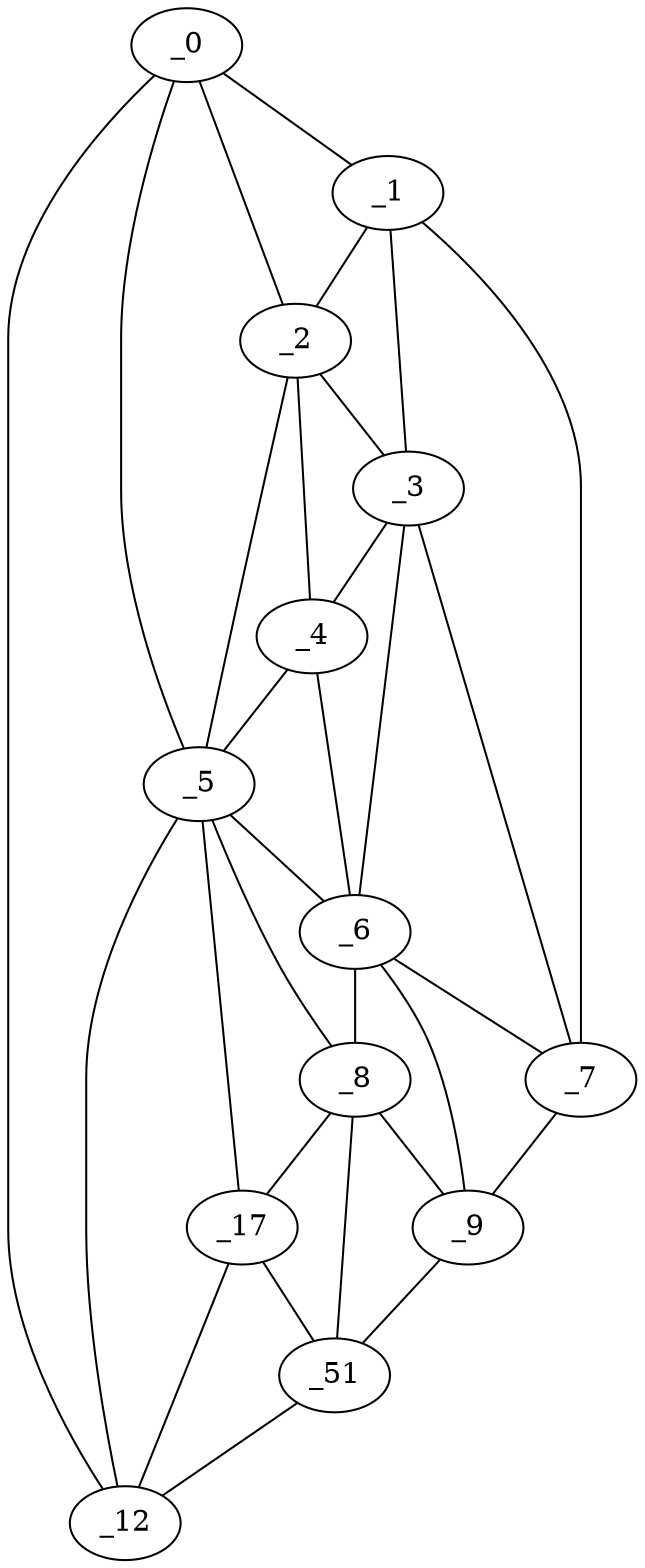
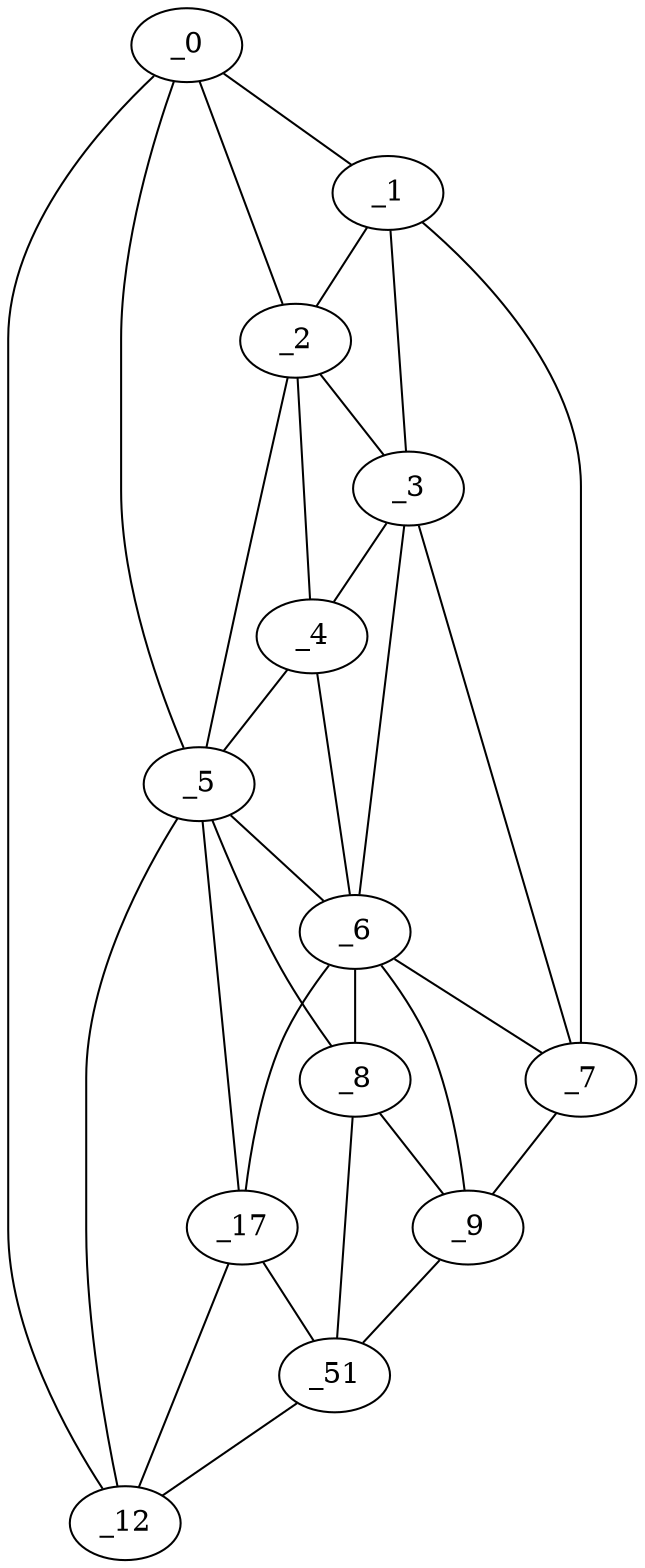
(299, 1154) -> (271, 1072)
